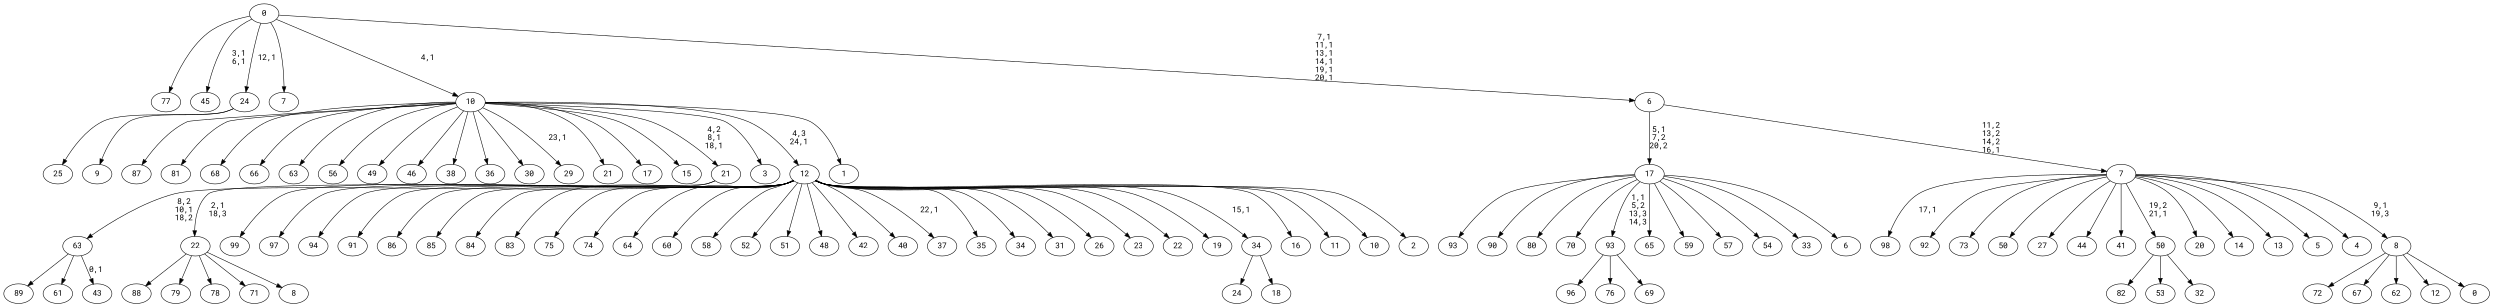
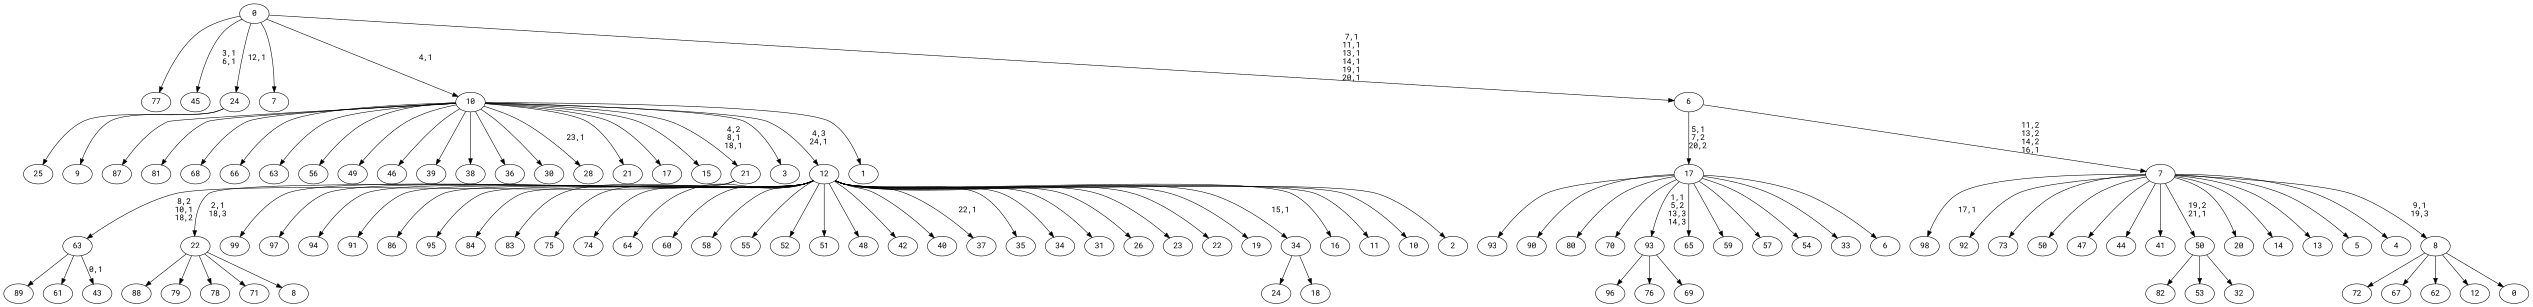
none -> (431, 174)
(569, 174) -> (588, 174)
(431, 246) -> (431, 246)
none -> (746, 246)
(2043, 246) -> (2082, 246)
